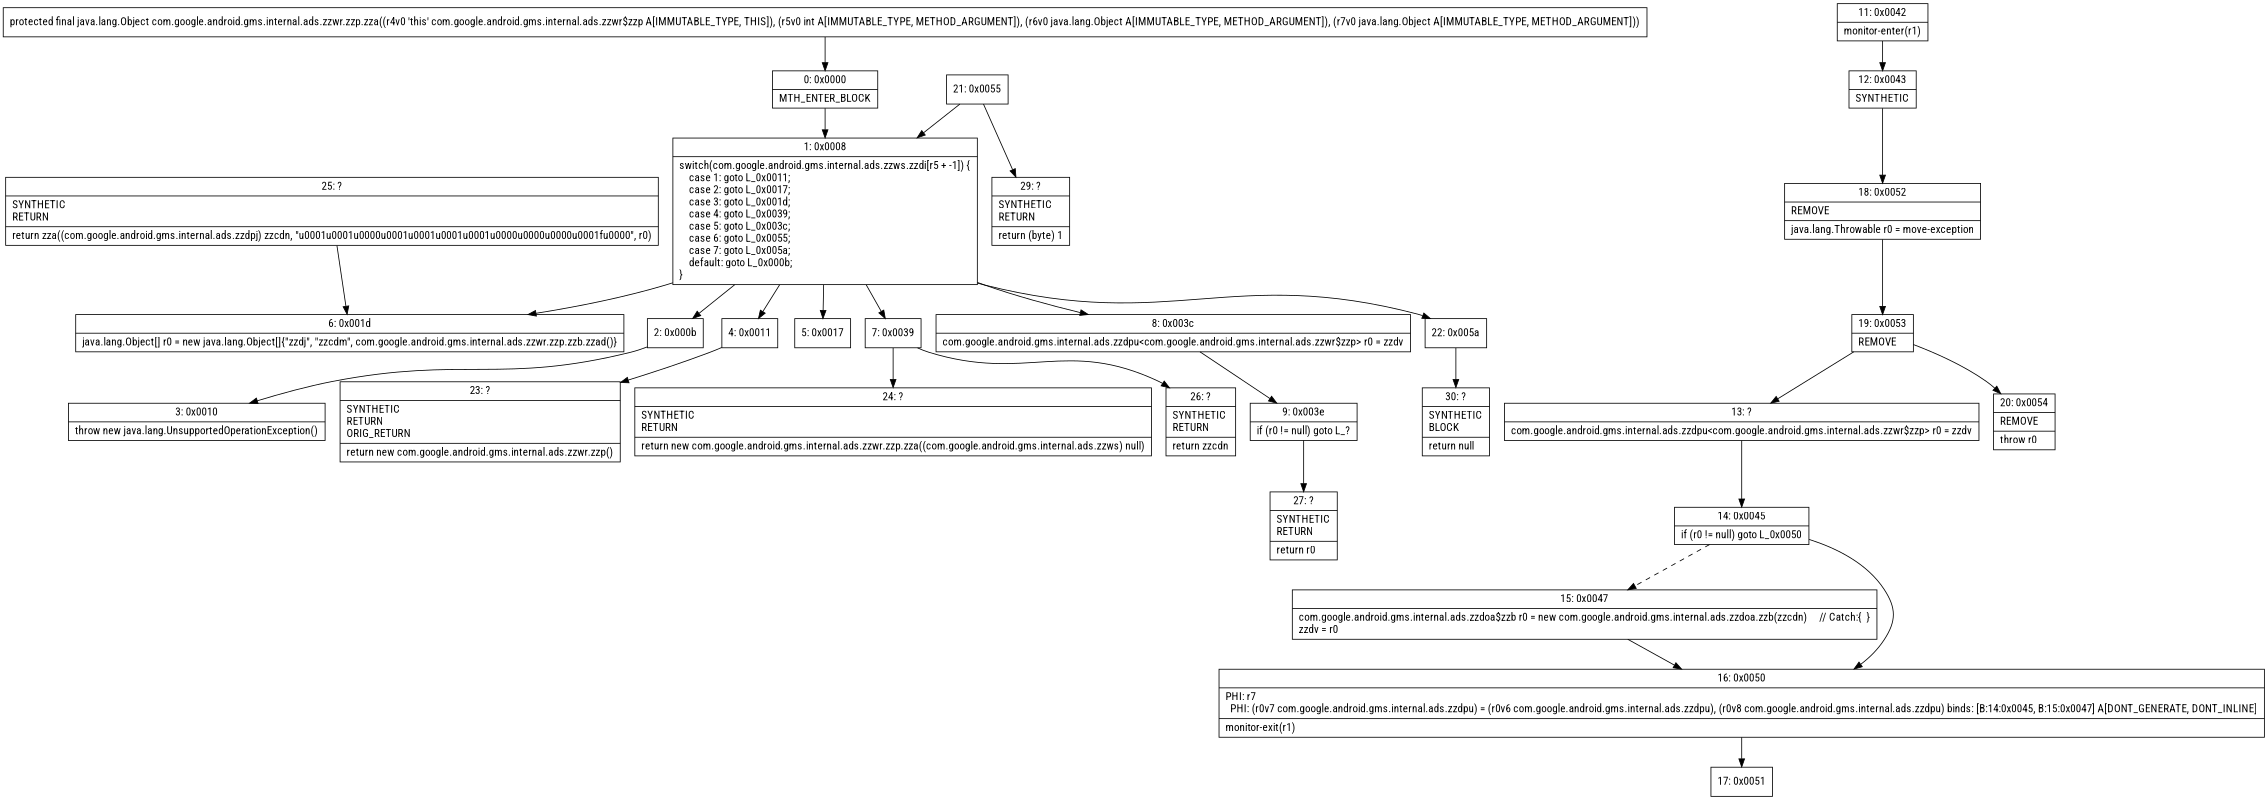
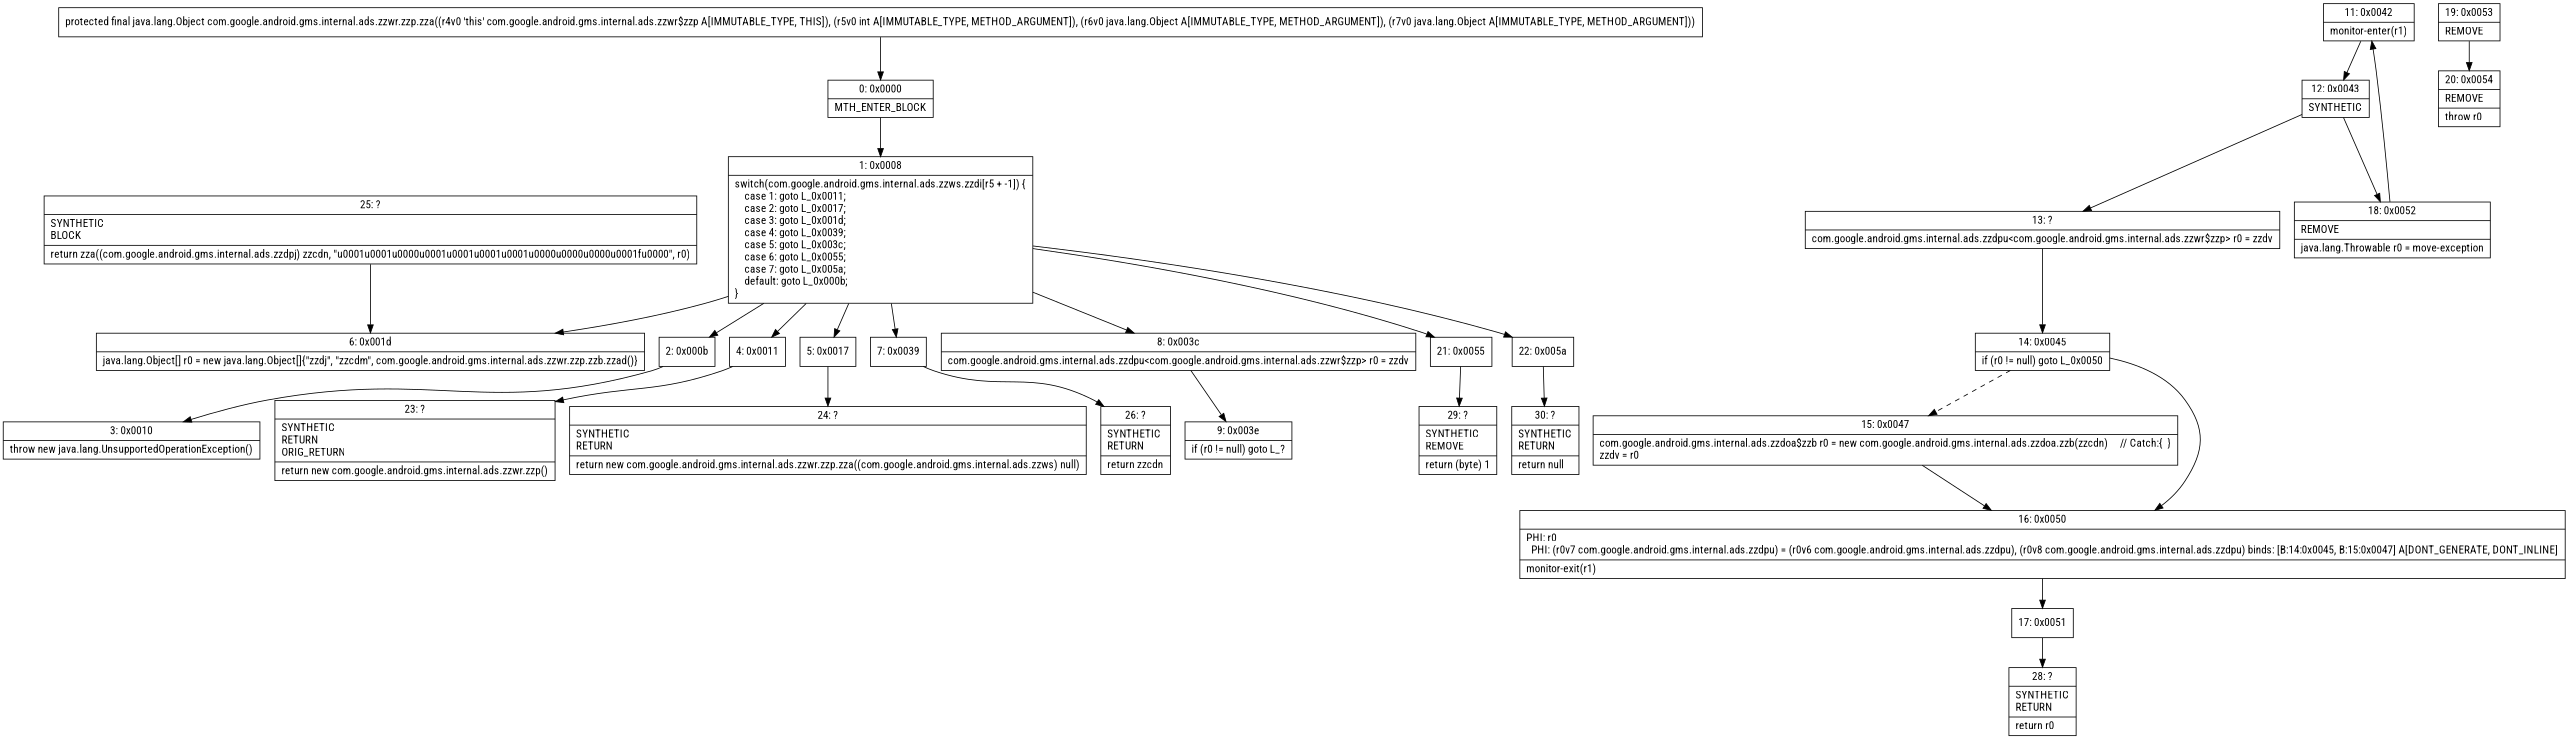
(942, 118) -> (1232, 283)
(31, 217) -> (66, 236)
(1017, 217) -> (1445, 446)
(1883, 273) -> (2383, 125)
(893, 364) -> (828, 382)
(1816, 375) -> (2196, 161)
(1444, 428) -> (1537, 446)
(1304, 526) -> none
(1242, 697) -> (1543, 538)
none -> (2043, 702)
